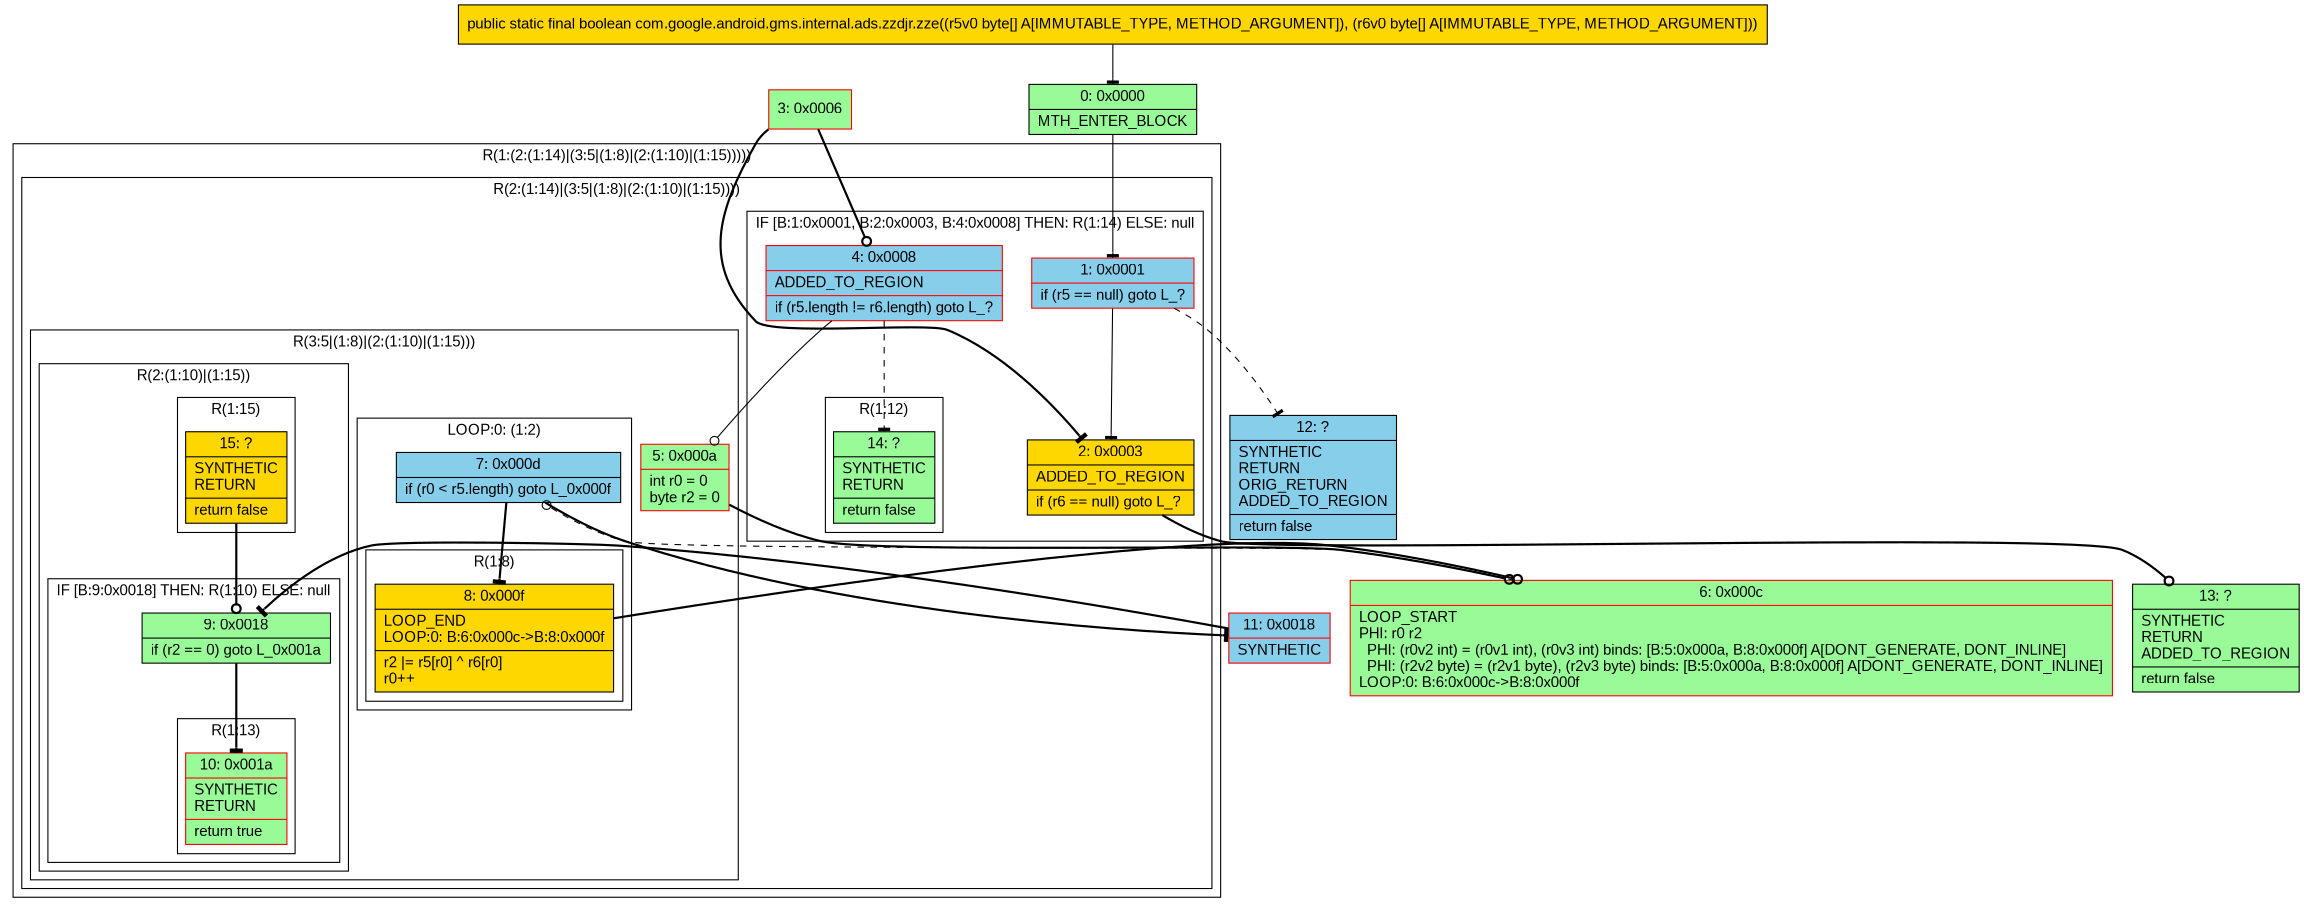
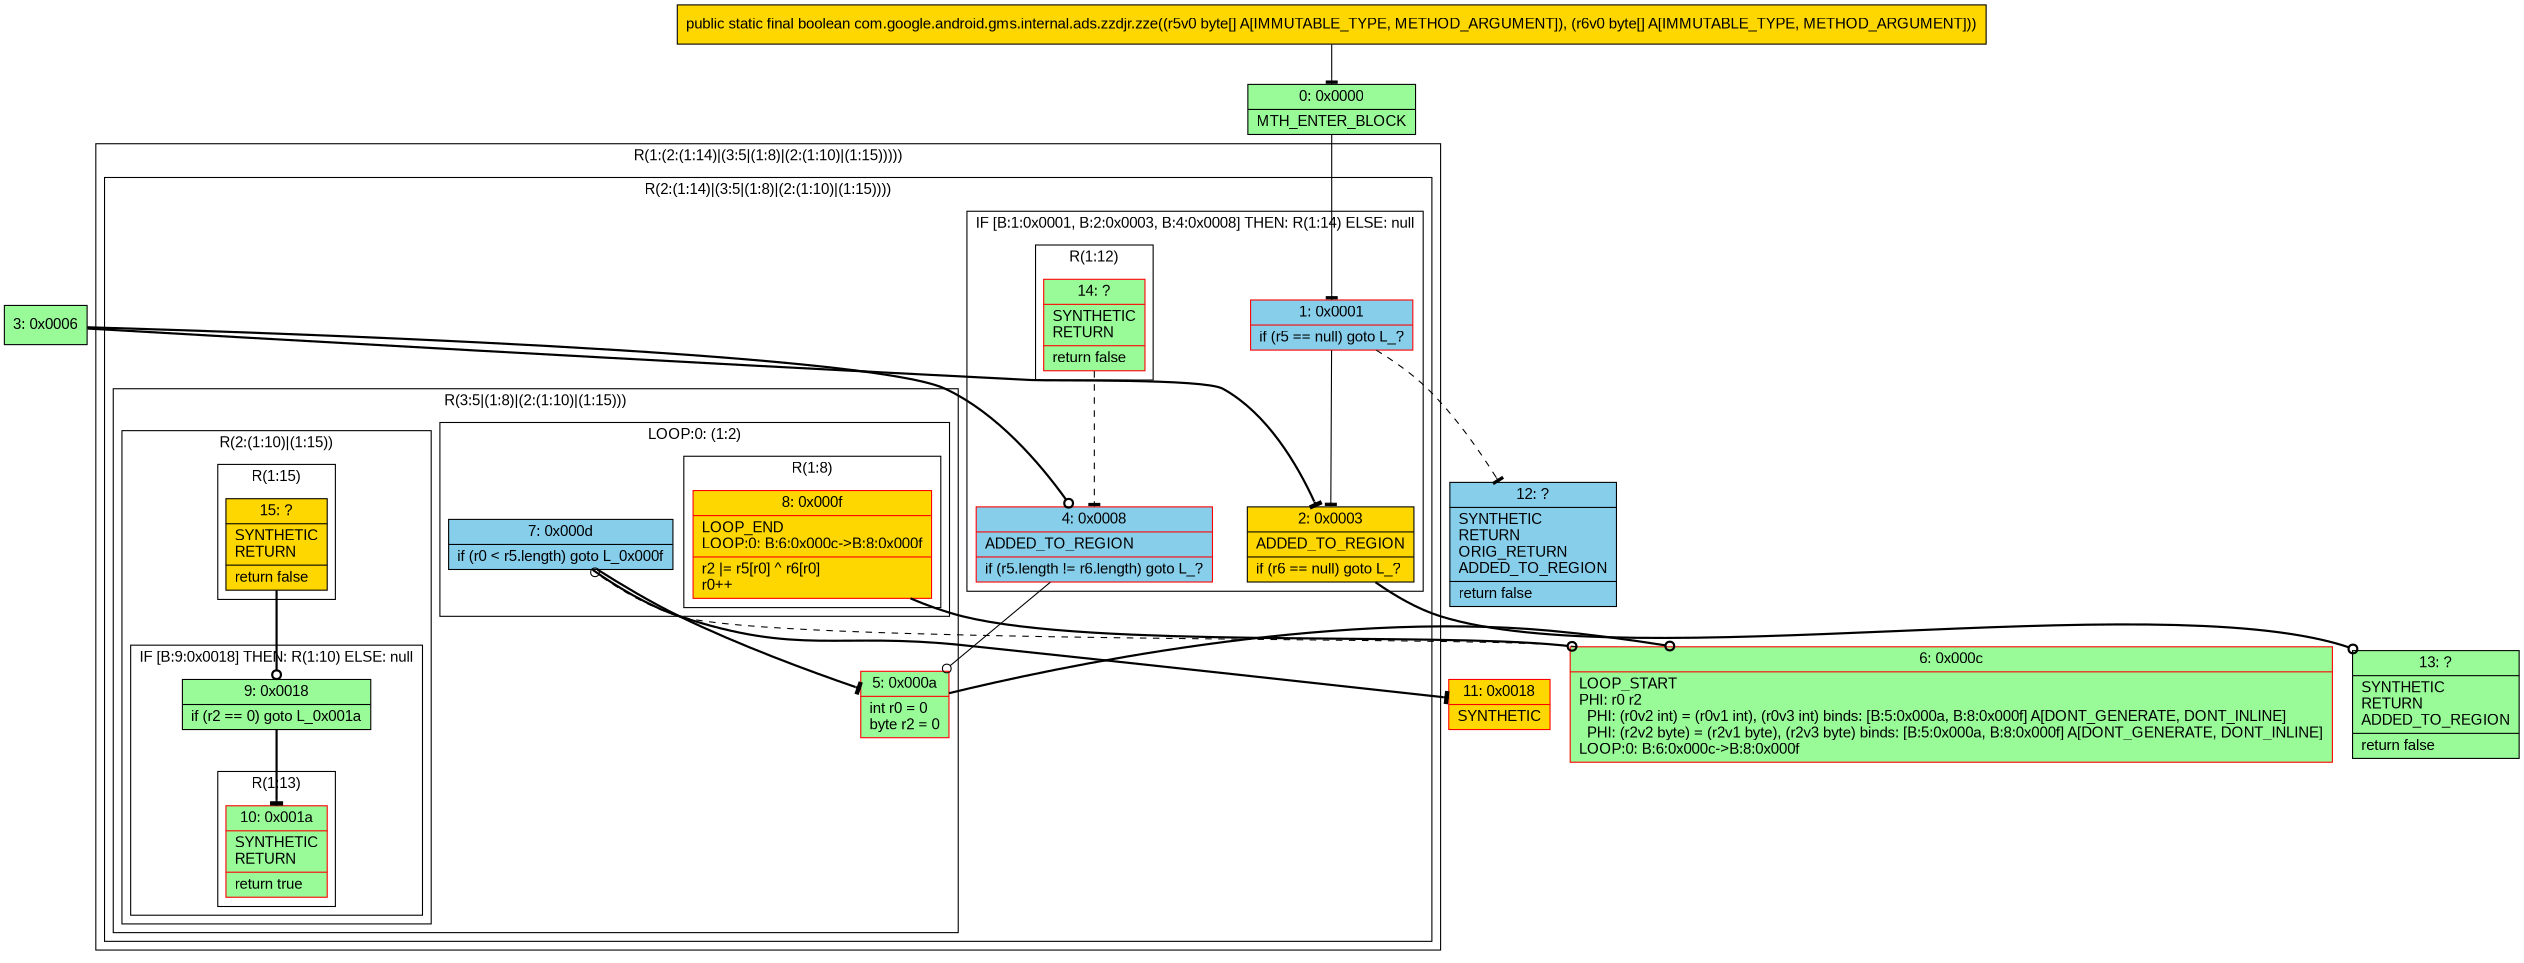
(810, 109) -> (46, 325)
(884, 373) -> (1094, 436)
(884, 477) -> (1094, 325)
(503, 535) -> (723, 636)
(764, 559) -> none
(494, 638) -> (812, 544)
(1279, 638) -> (1499, 705)
